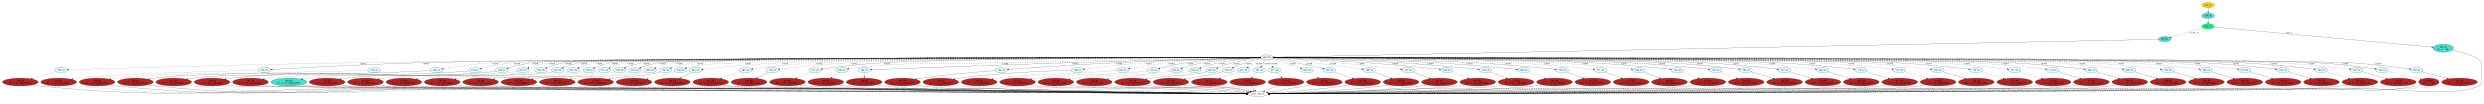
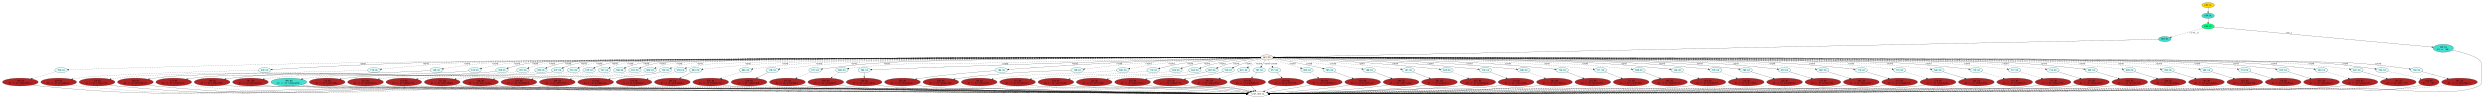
none -> (821, 59)
